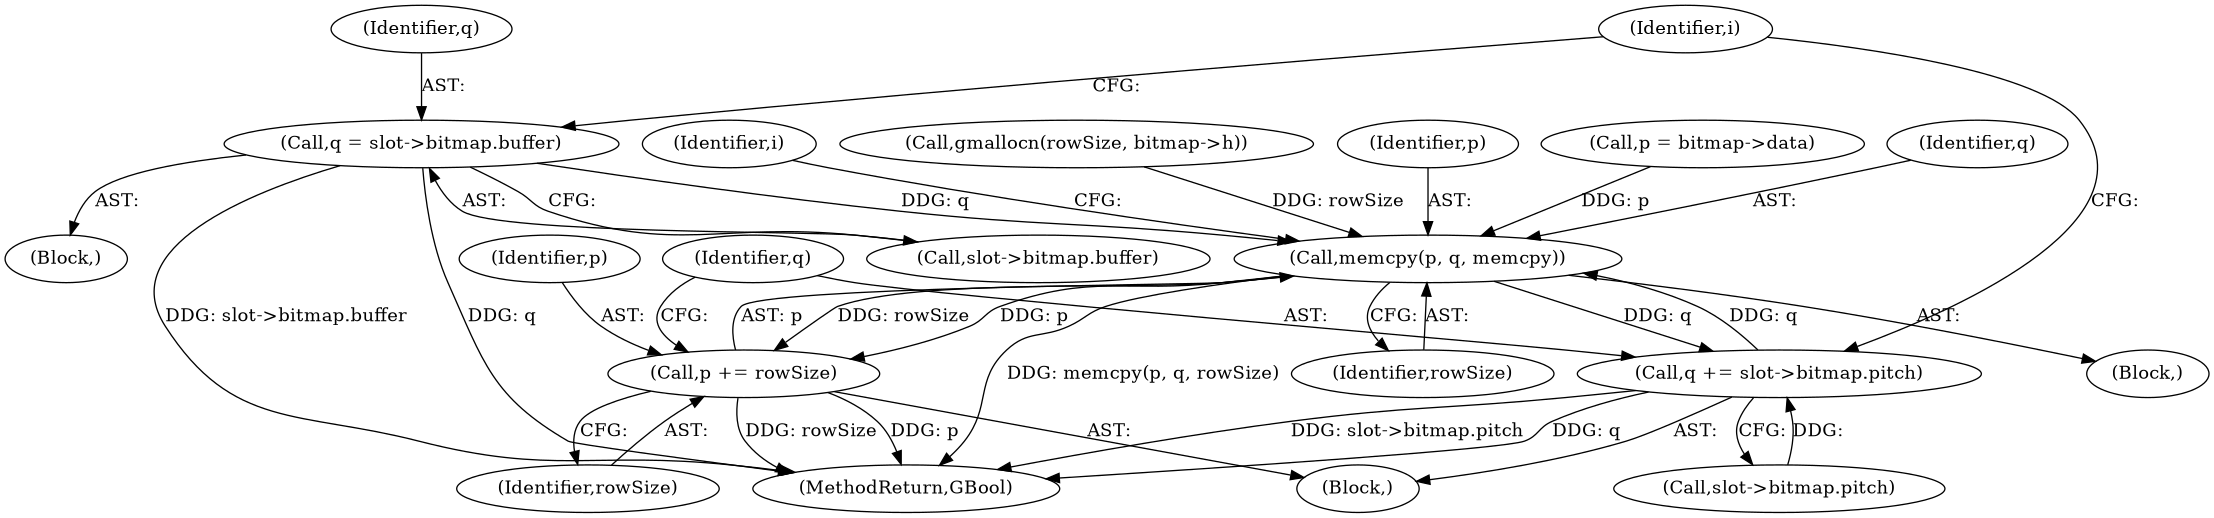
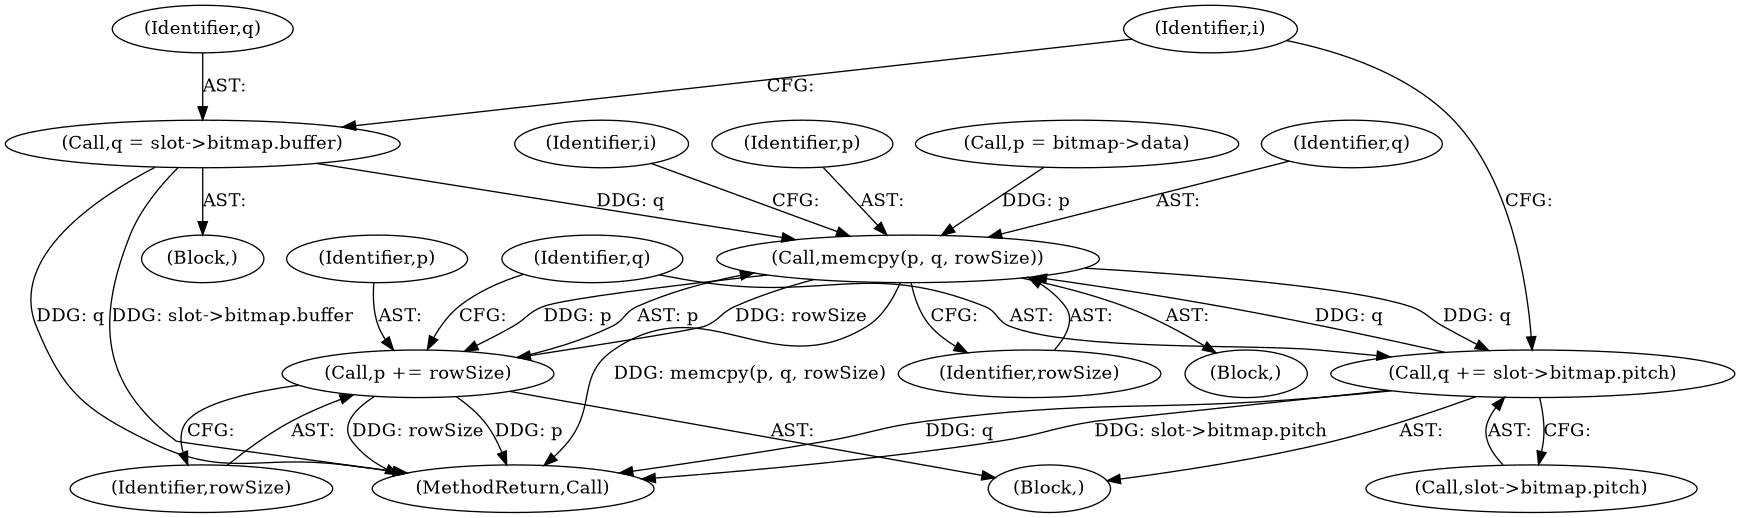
(1077, 144) -> none
(1038, 259) -> none
(1428, 259) -> (908, 259)
(1821, 431) -> (1513, 431)
(906, 489) -> (513, 489)
